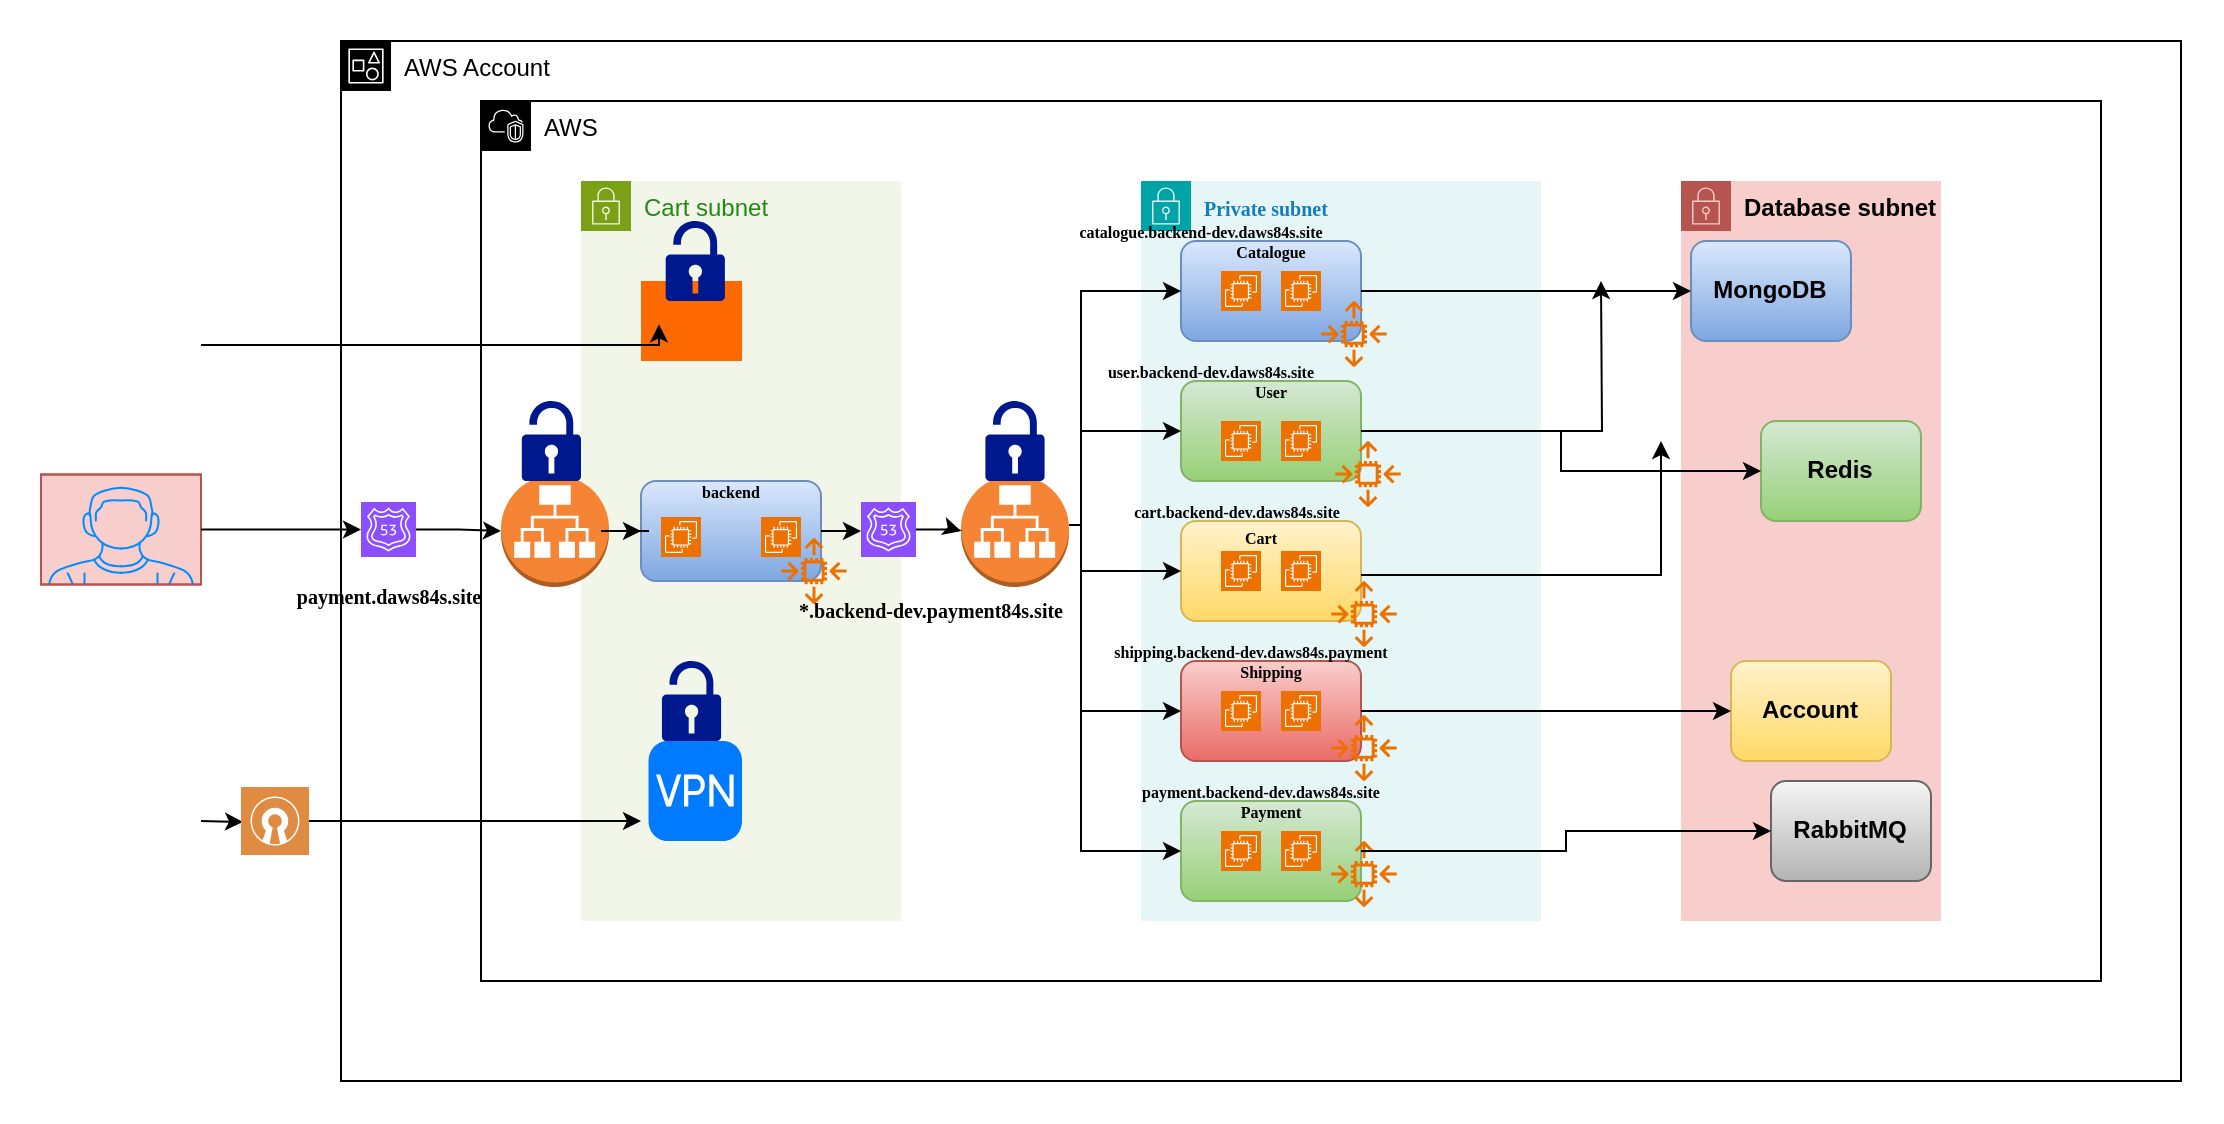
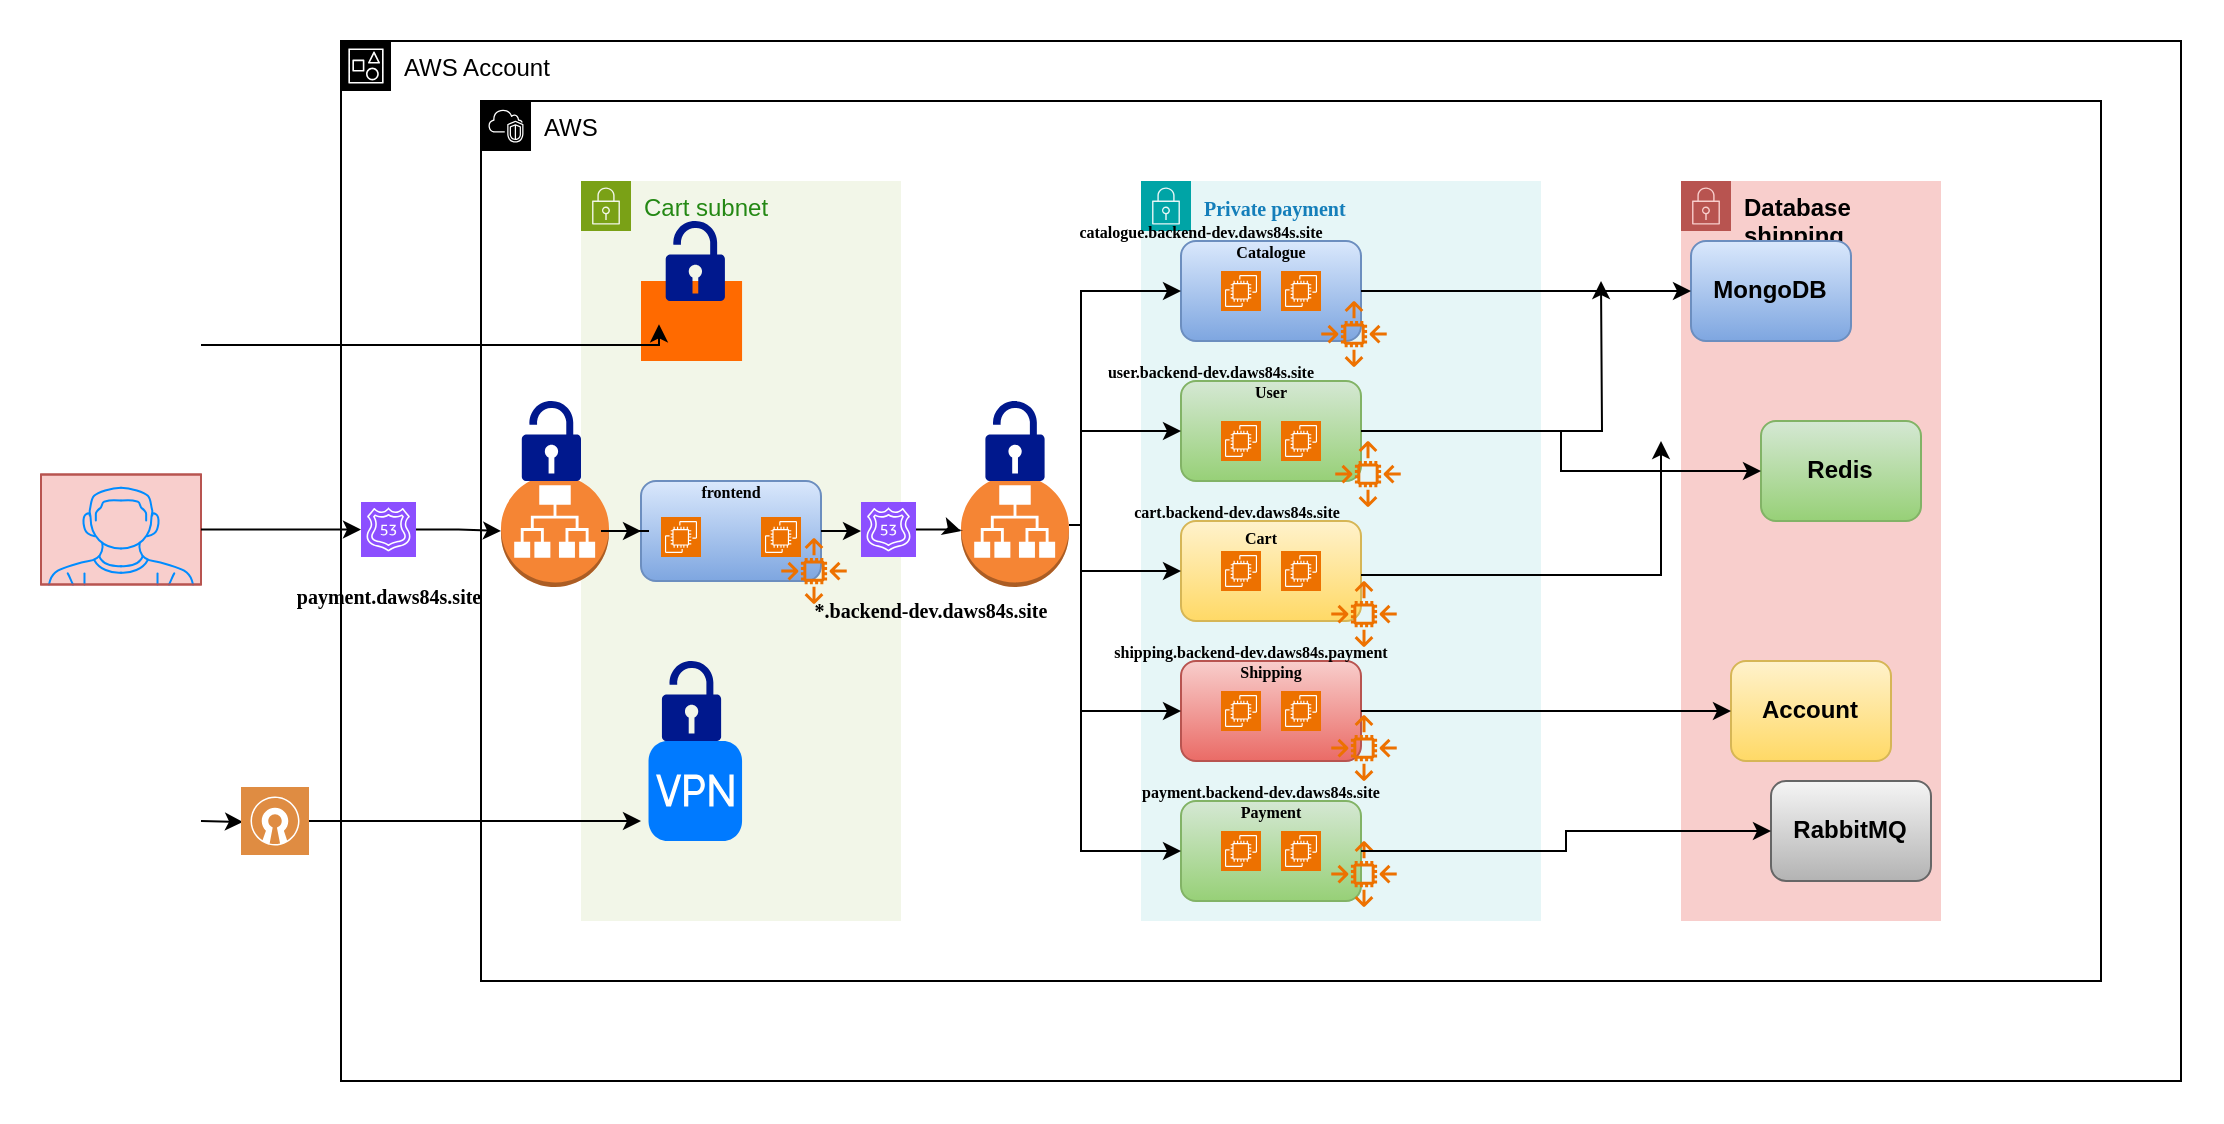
(1293, 209) -> (1300, 209)
(1843, 209) -> (1843, 224)
(732, 491) -> (732, 491)
(932, 611) -> (932, 611)
